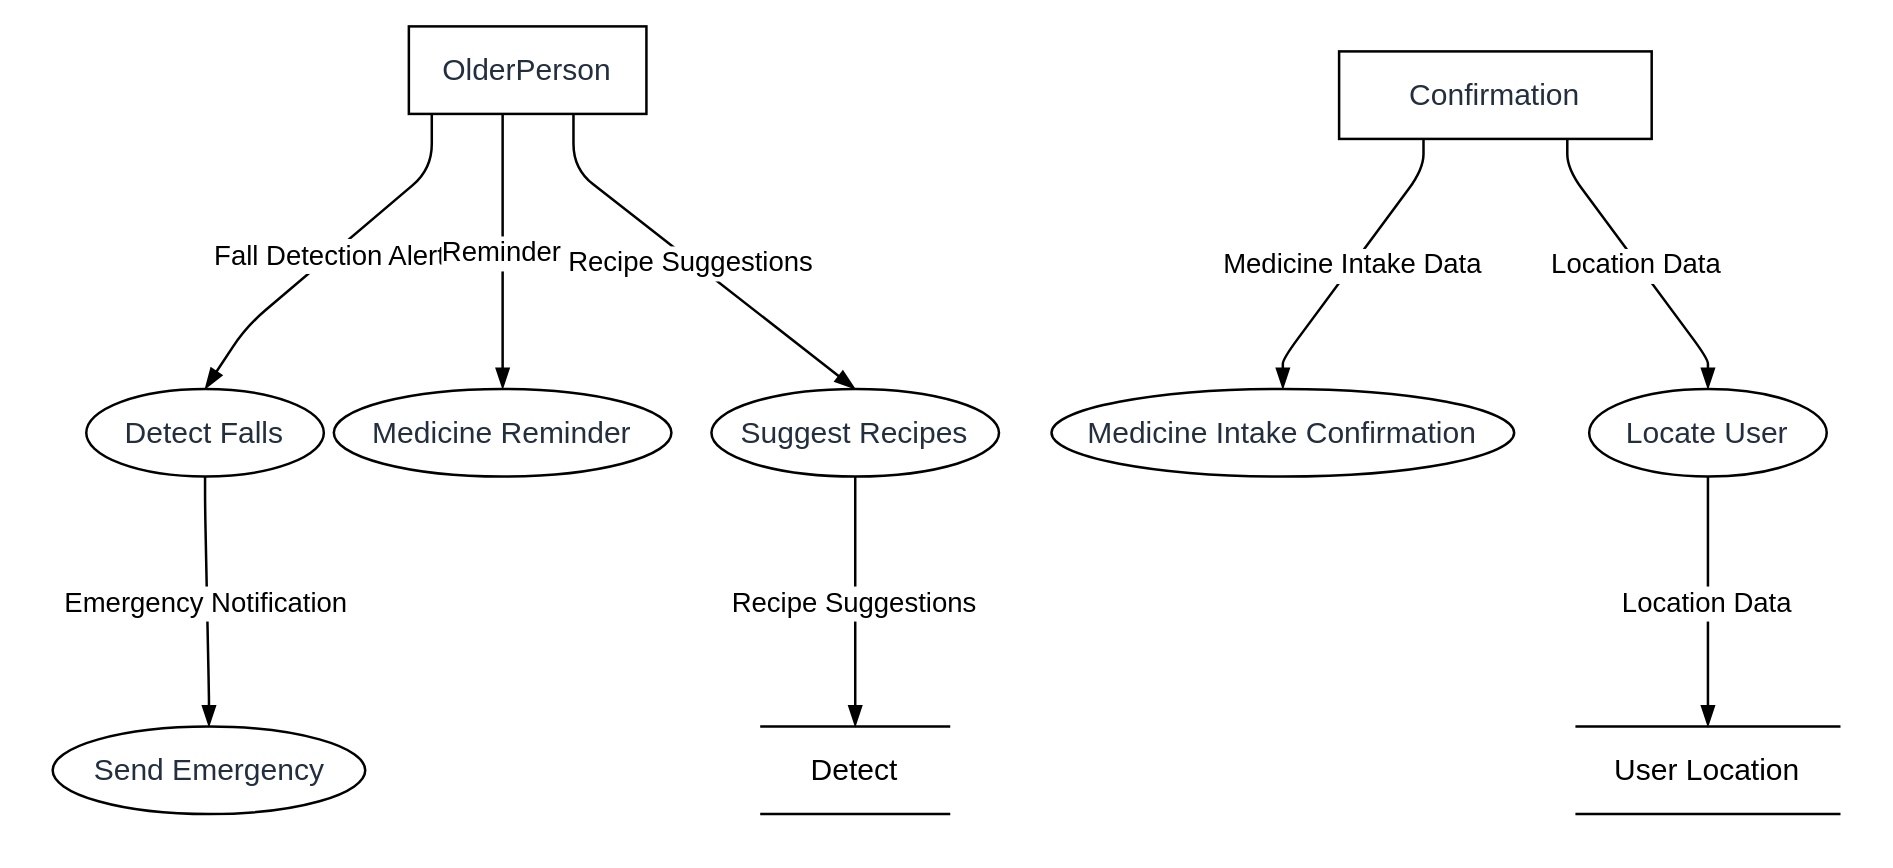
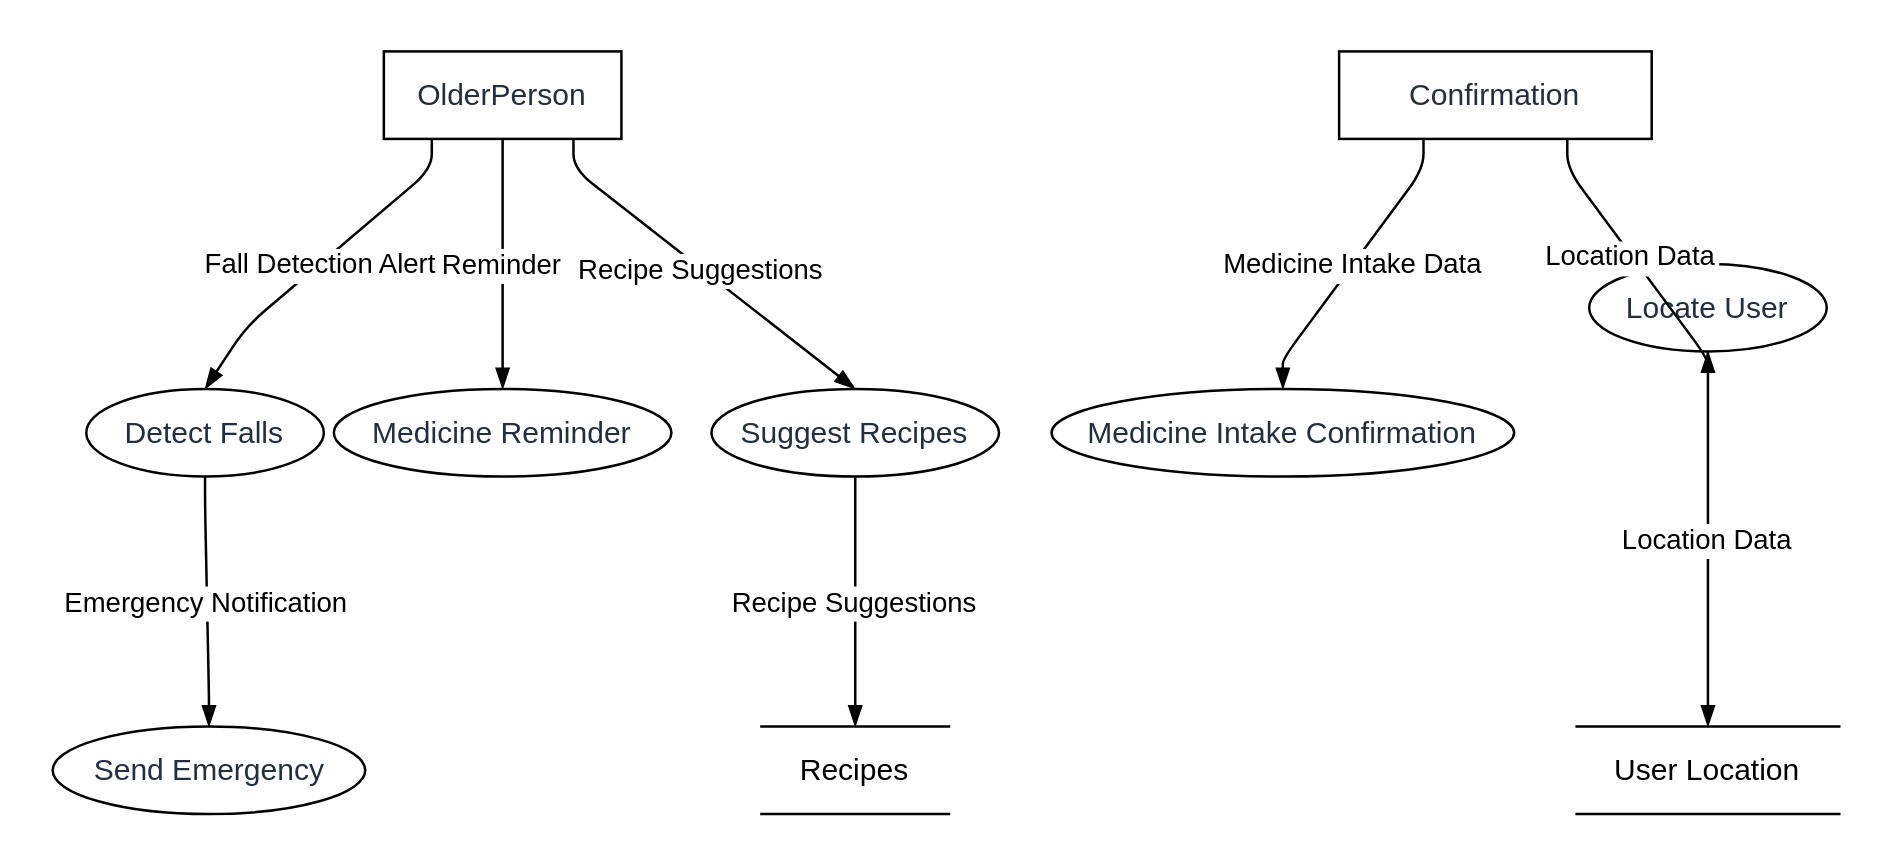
(528, 70) -> (503, 95)
(1708, 433) -> (1708, 308)
(855, 771) -> (855, 771)
